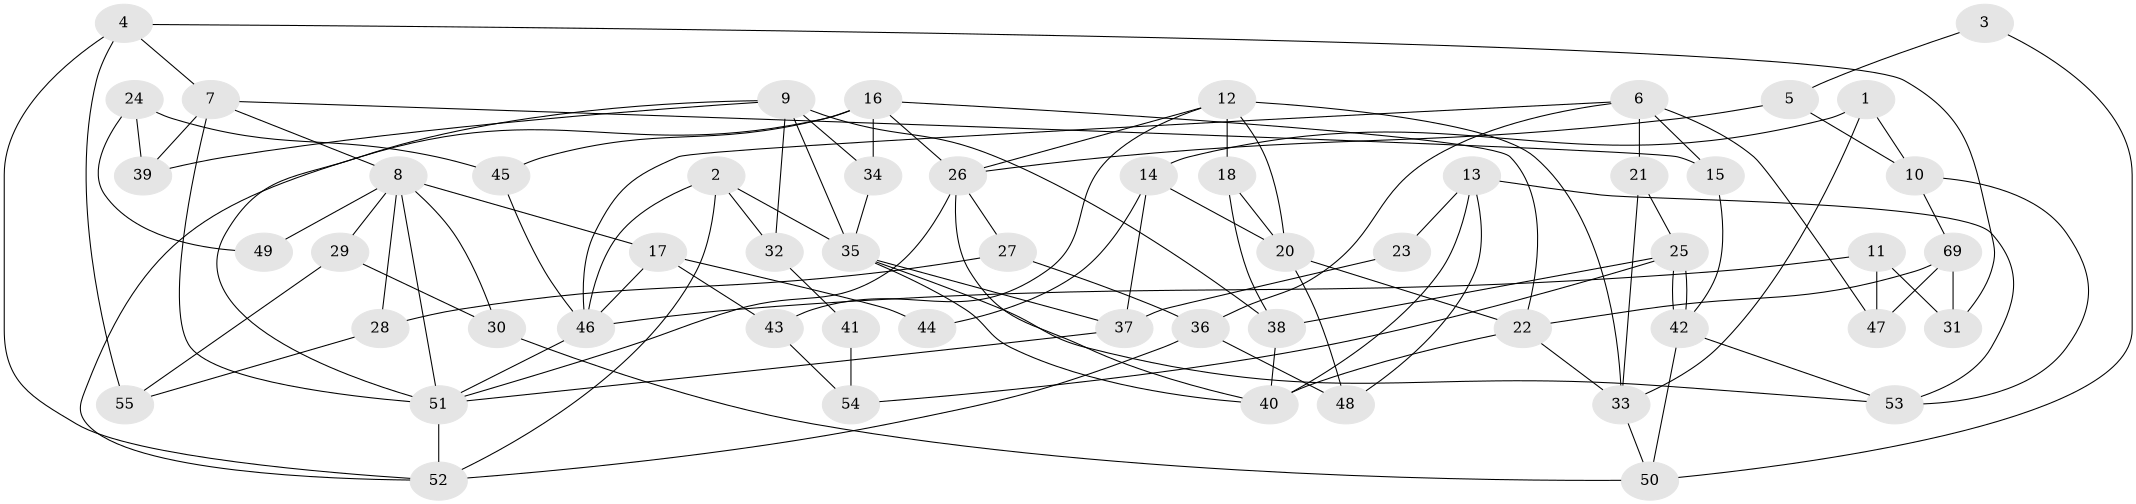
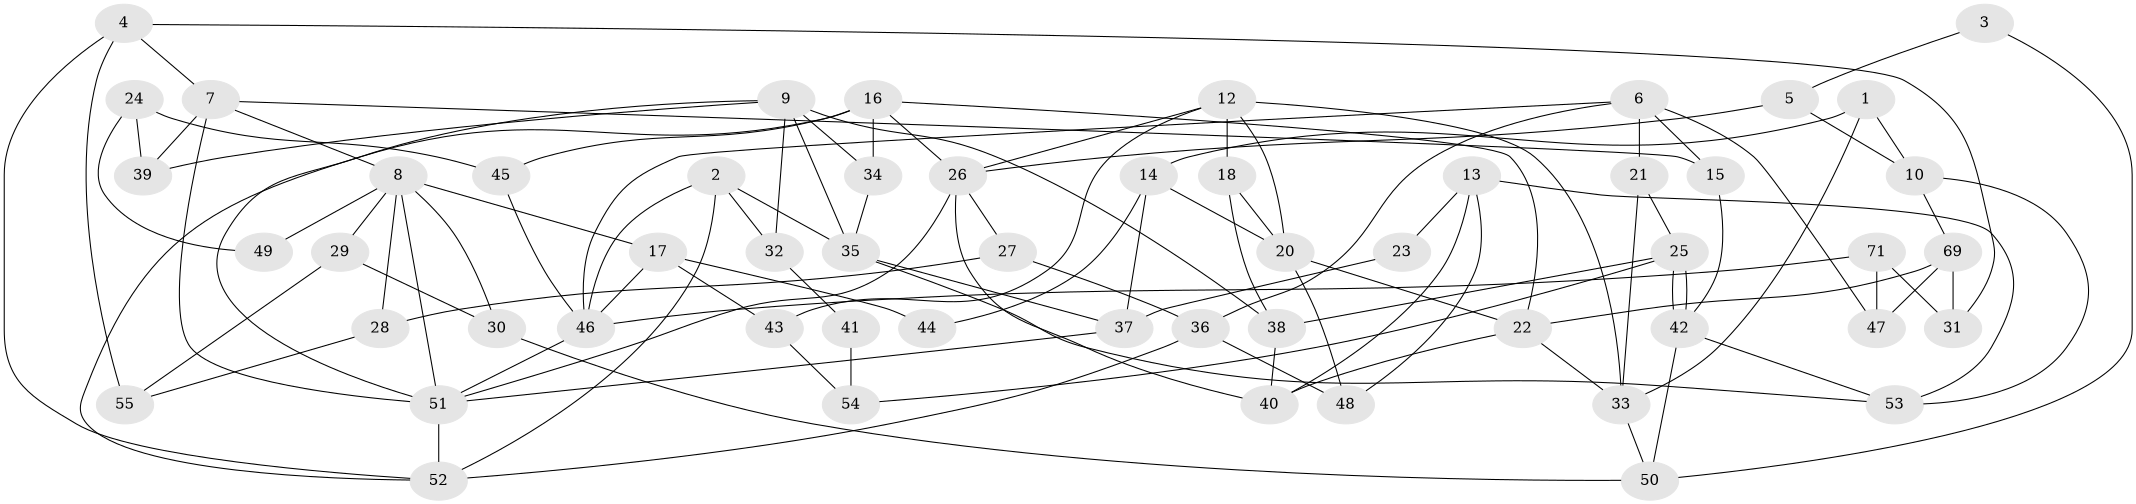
(1877, 252) -> (1877, 252)
(1046, 362) -> none
